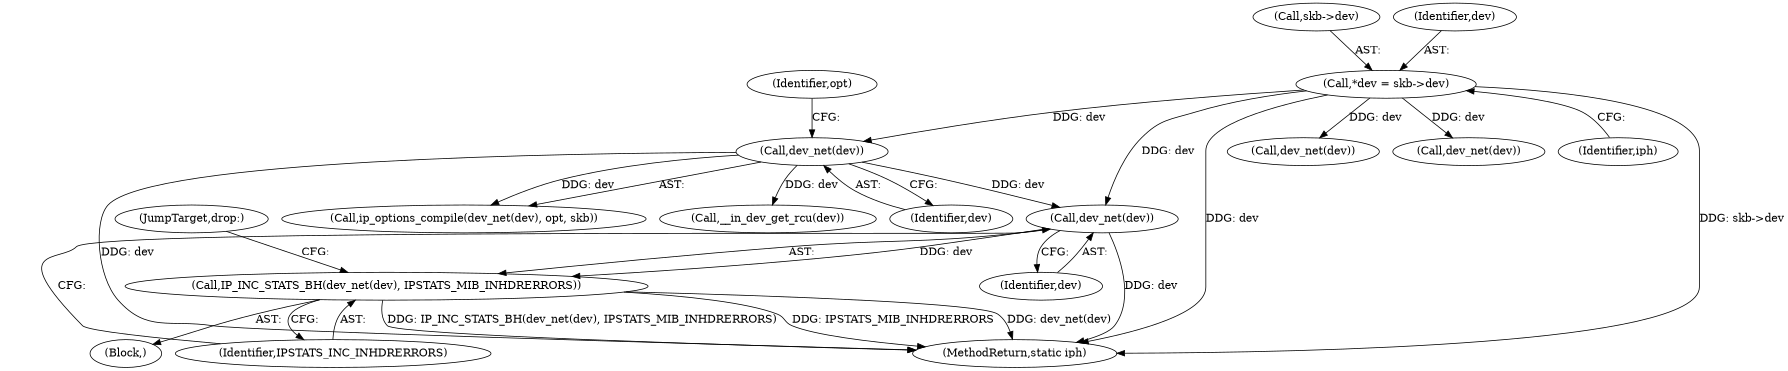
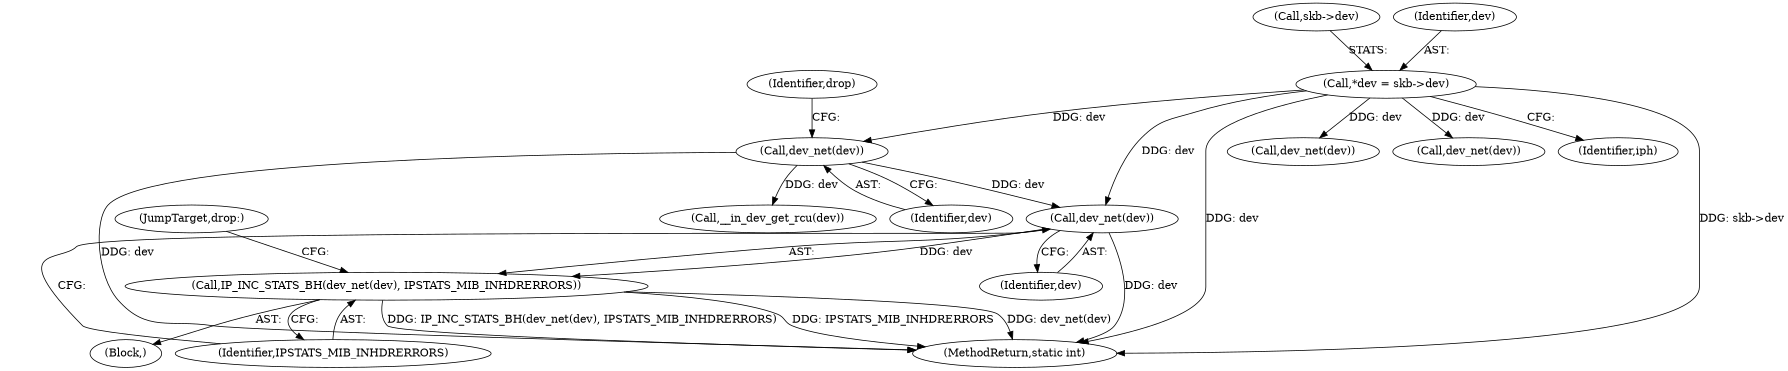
(1370, 51) -> (1370, 51)
(812, 84) -> (812, 84)
(1547, 102) -> (1503, 116)
(464, 219) -> none
(333, 354) -> (333, 354)
(1015, 354) -> (1015, 354)
